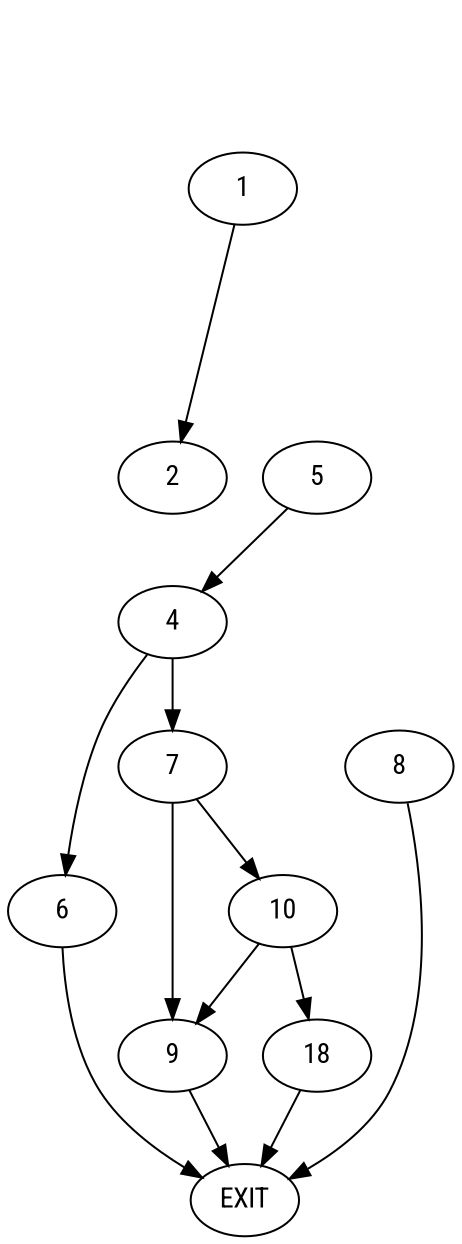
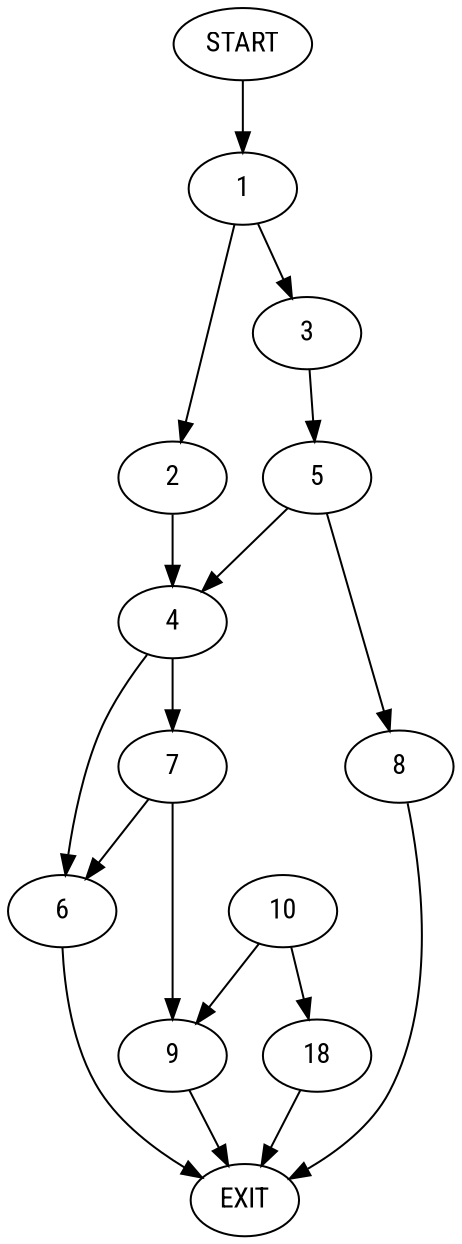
none -> (243, 44)
none -> (307, 333)
none -> (173, 540)
none -> (355, 612)
(222, 831) -> (124, 831)
